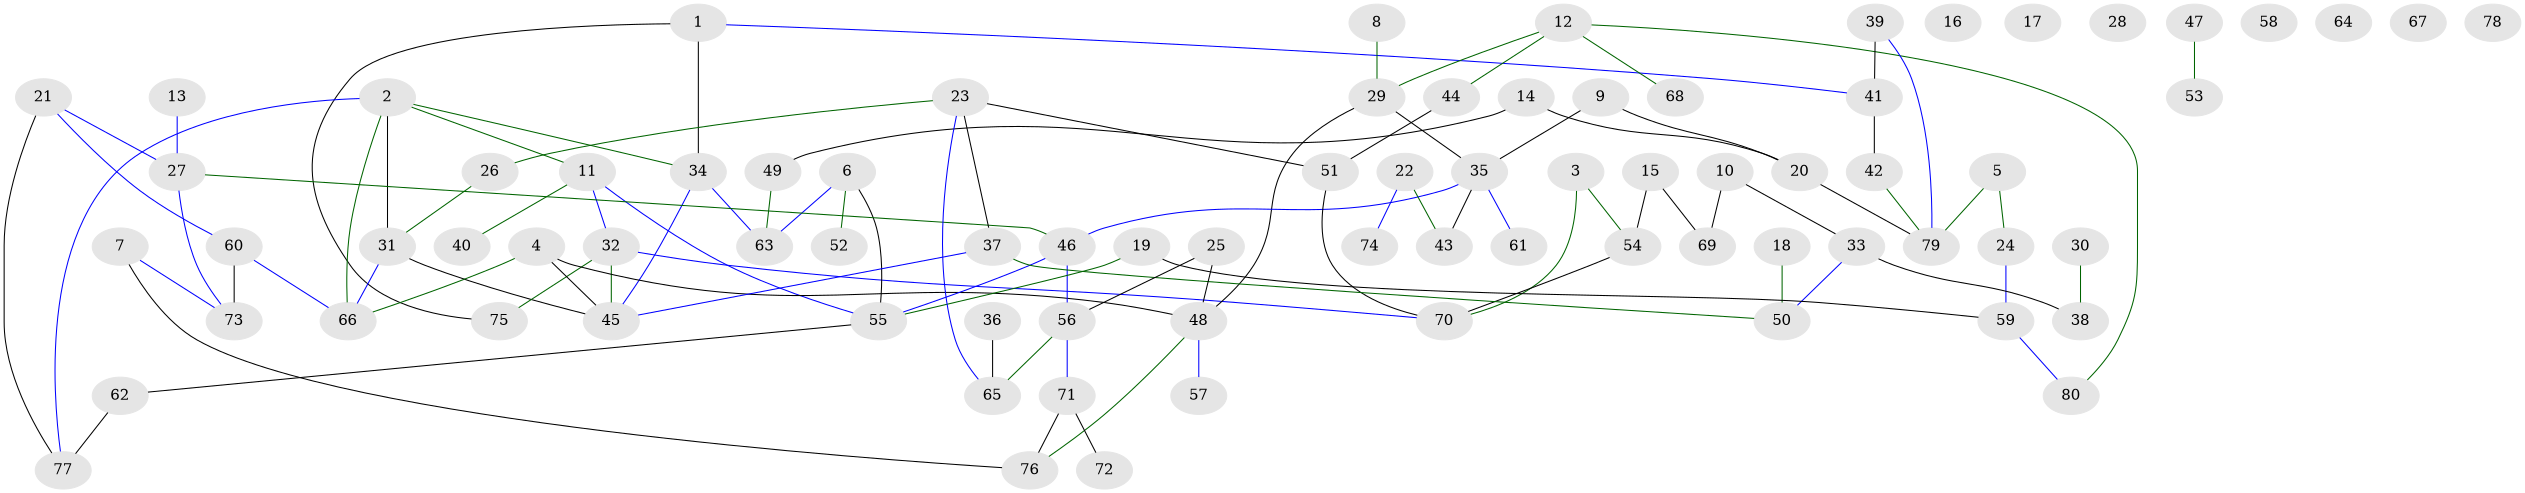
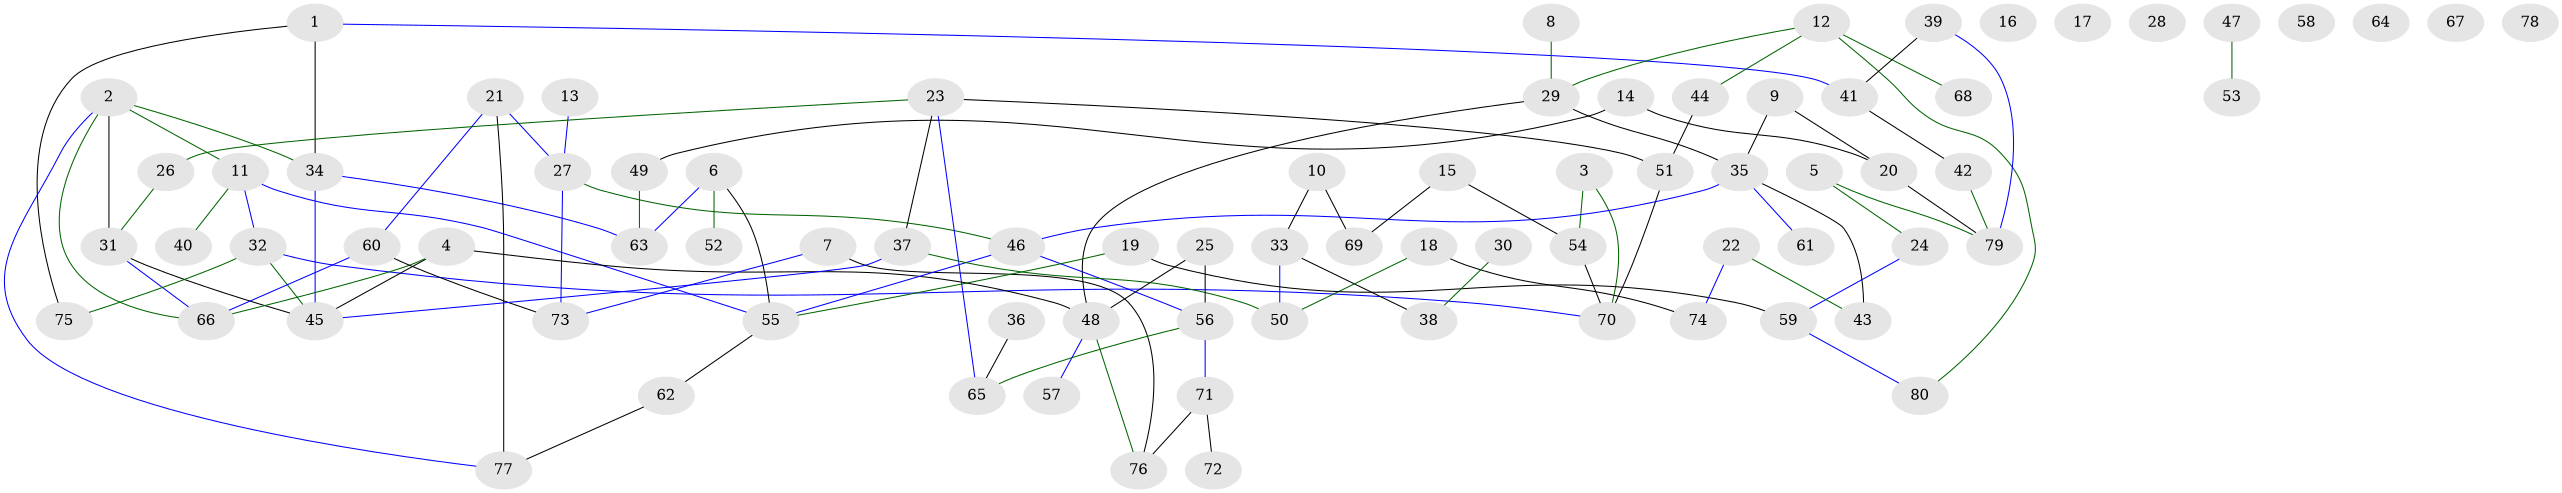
none -> (1516, 279)
